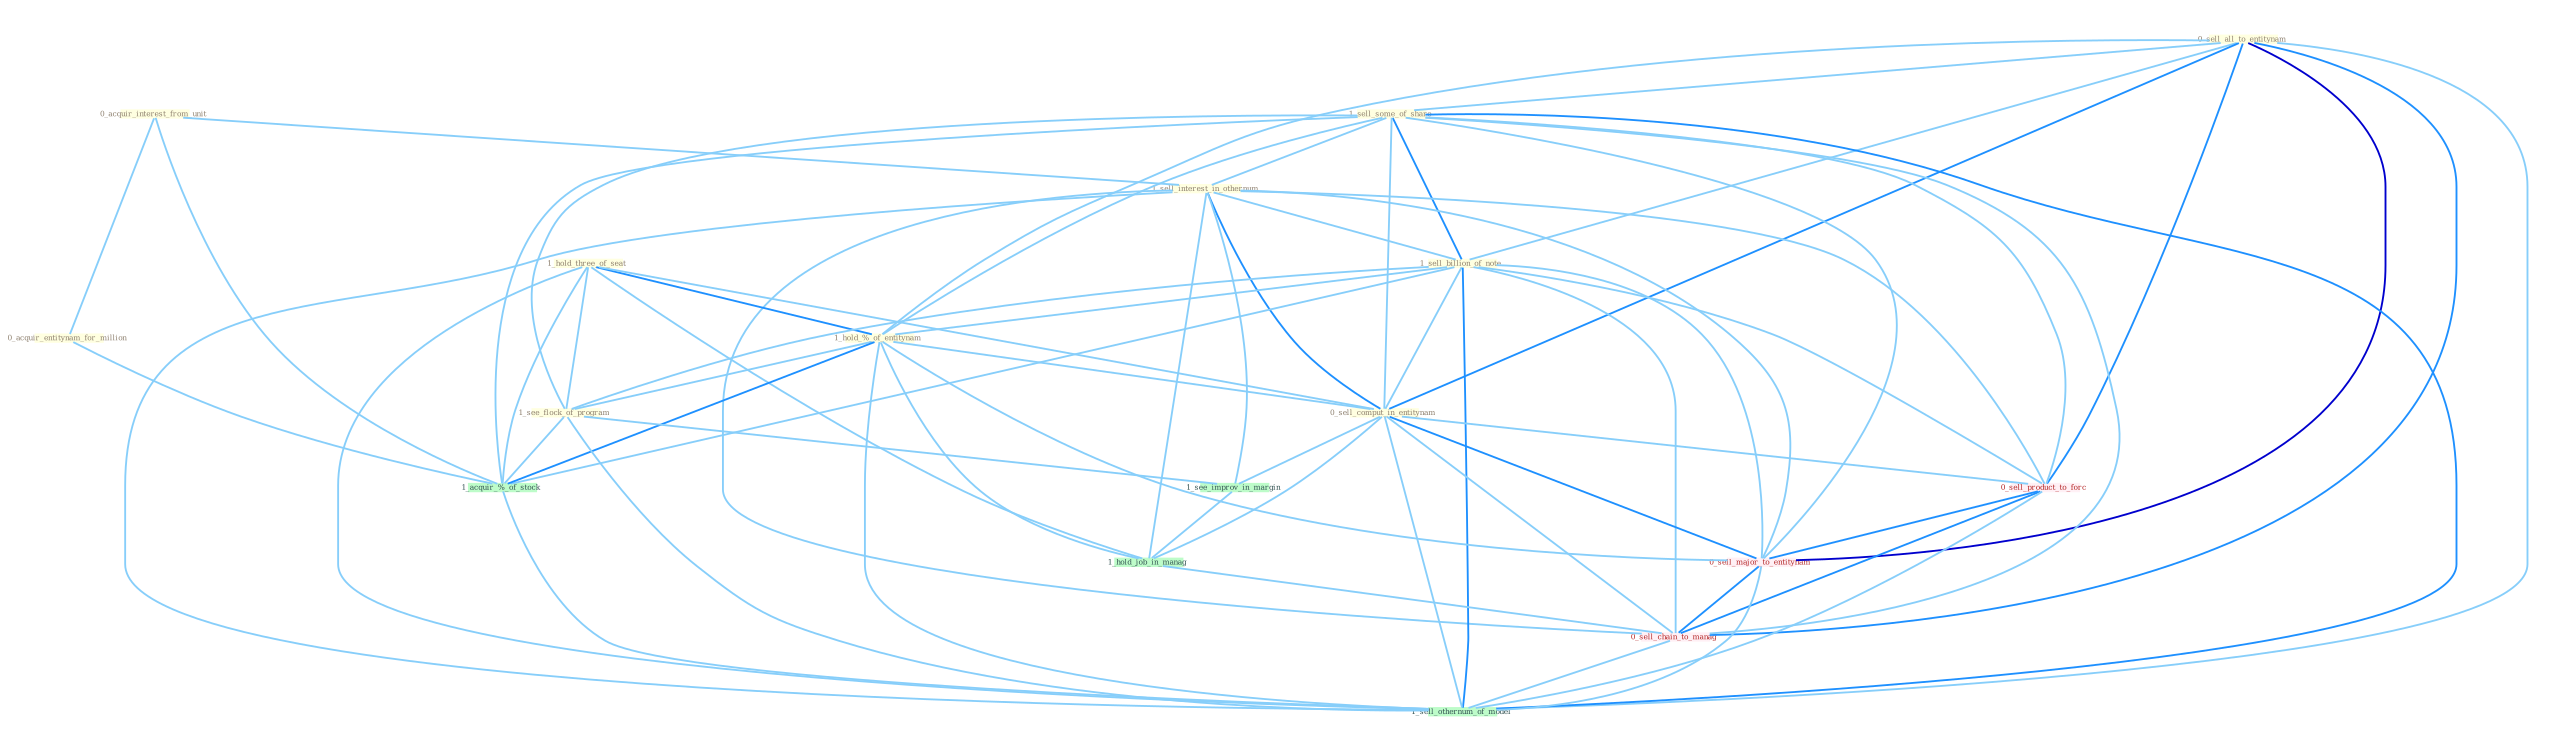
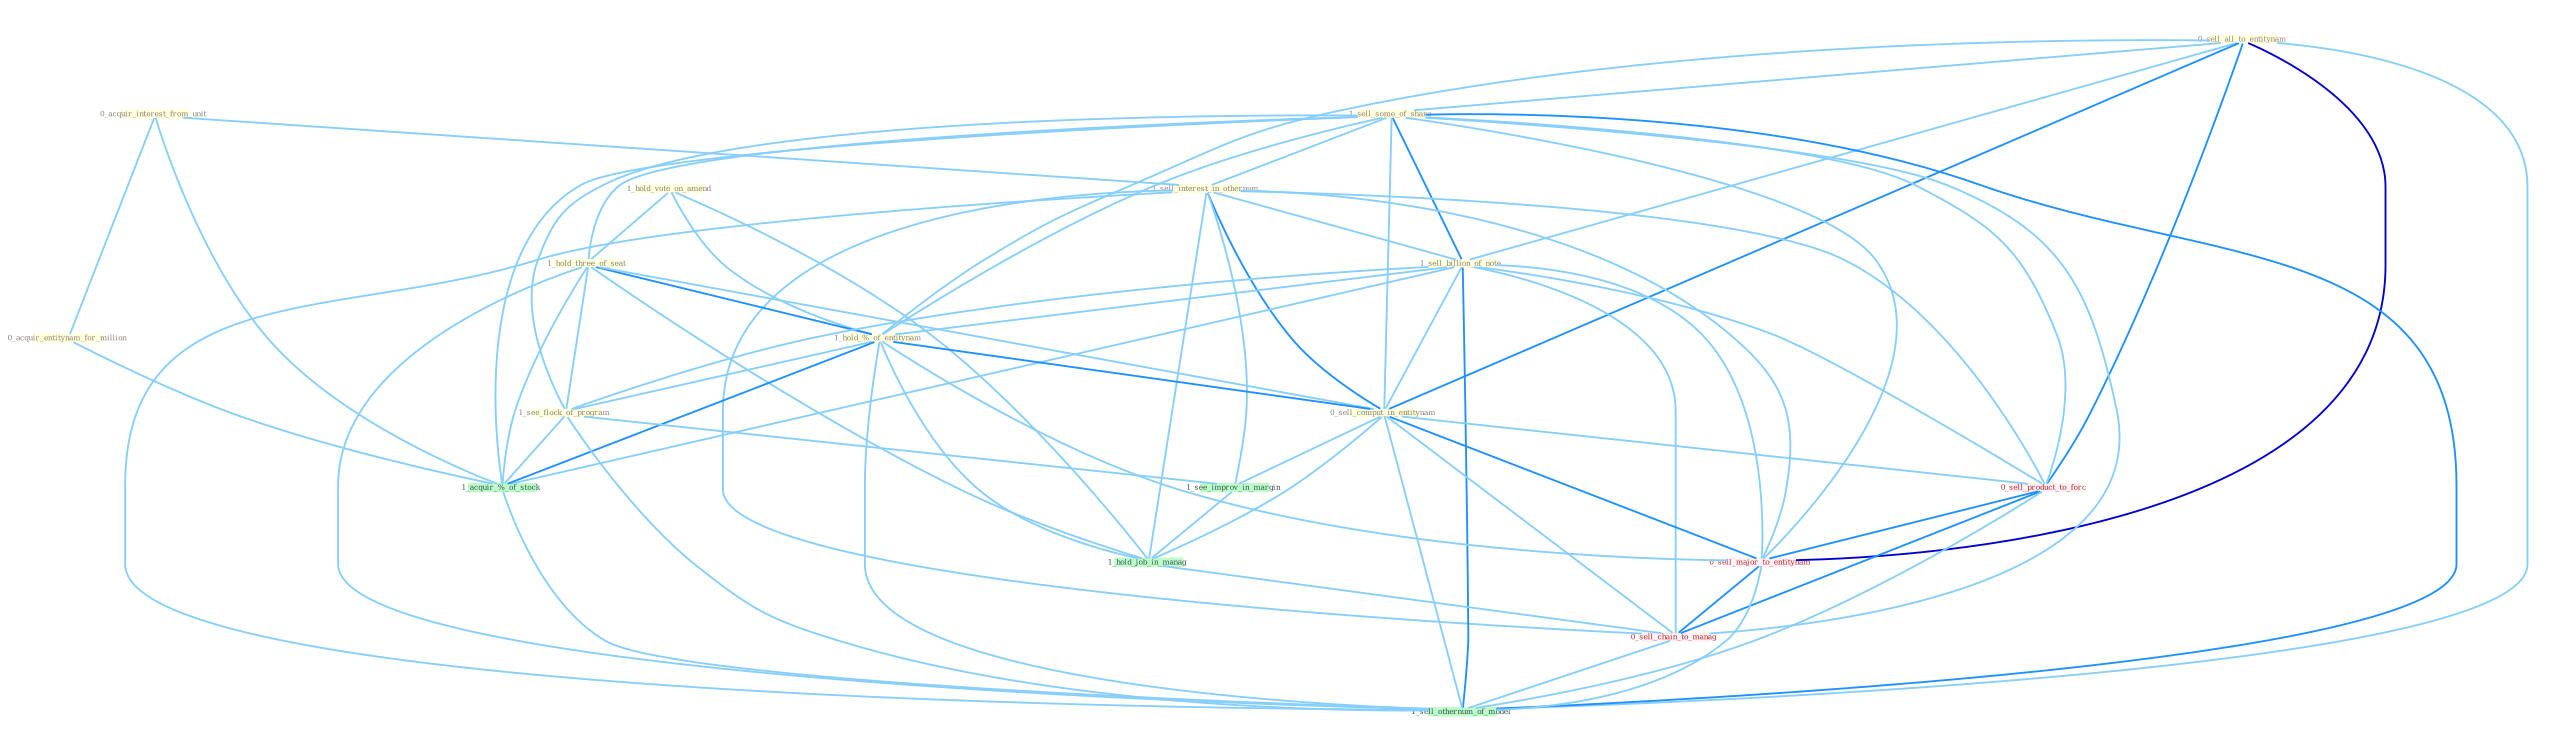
none -> (945, 137)
none -> (671, 189)
(1108, 372) -> (1108, 372)
(2313, 495) -> none
